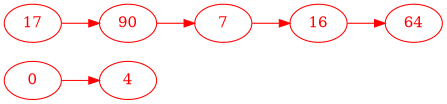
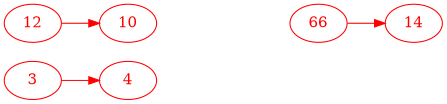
(33, 23) -> (33, 23)
(128, 23) -> (128, 23)
(223, 23) -> none
(319, 23) -> (319, 23)
(414, 23) -> (414, 23)
(33, 80) -> (33, 80)
